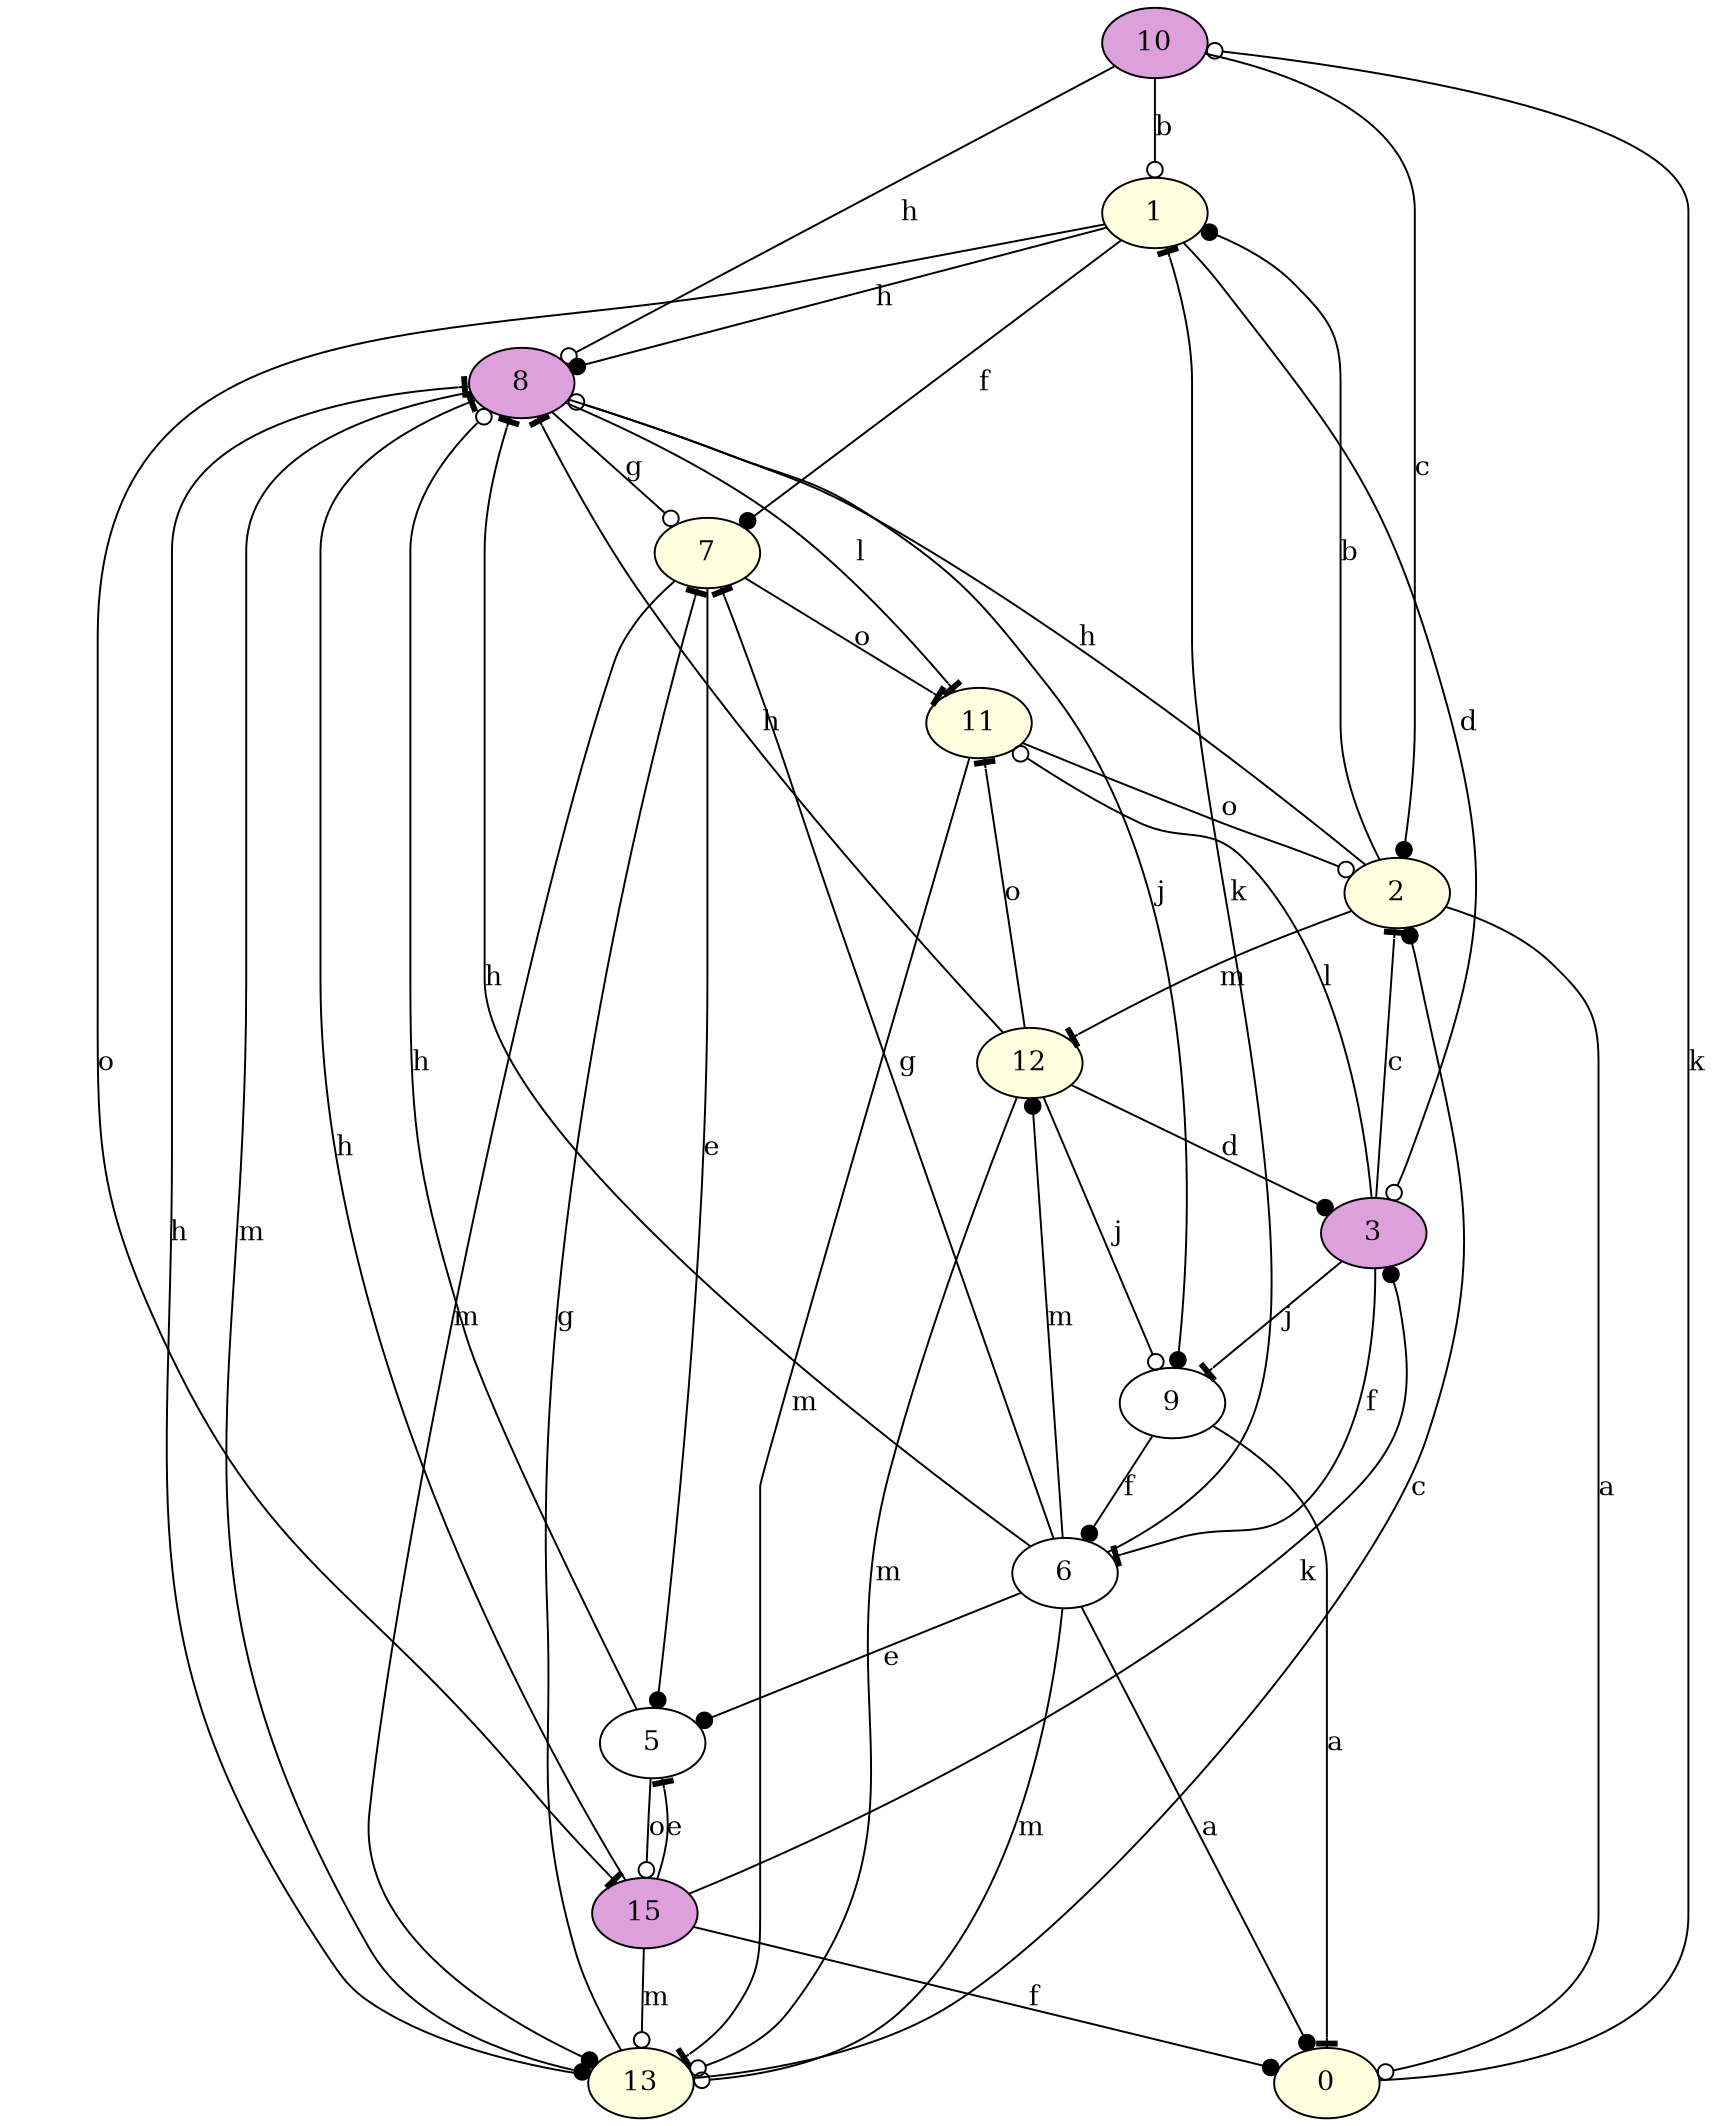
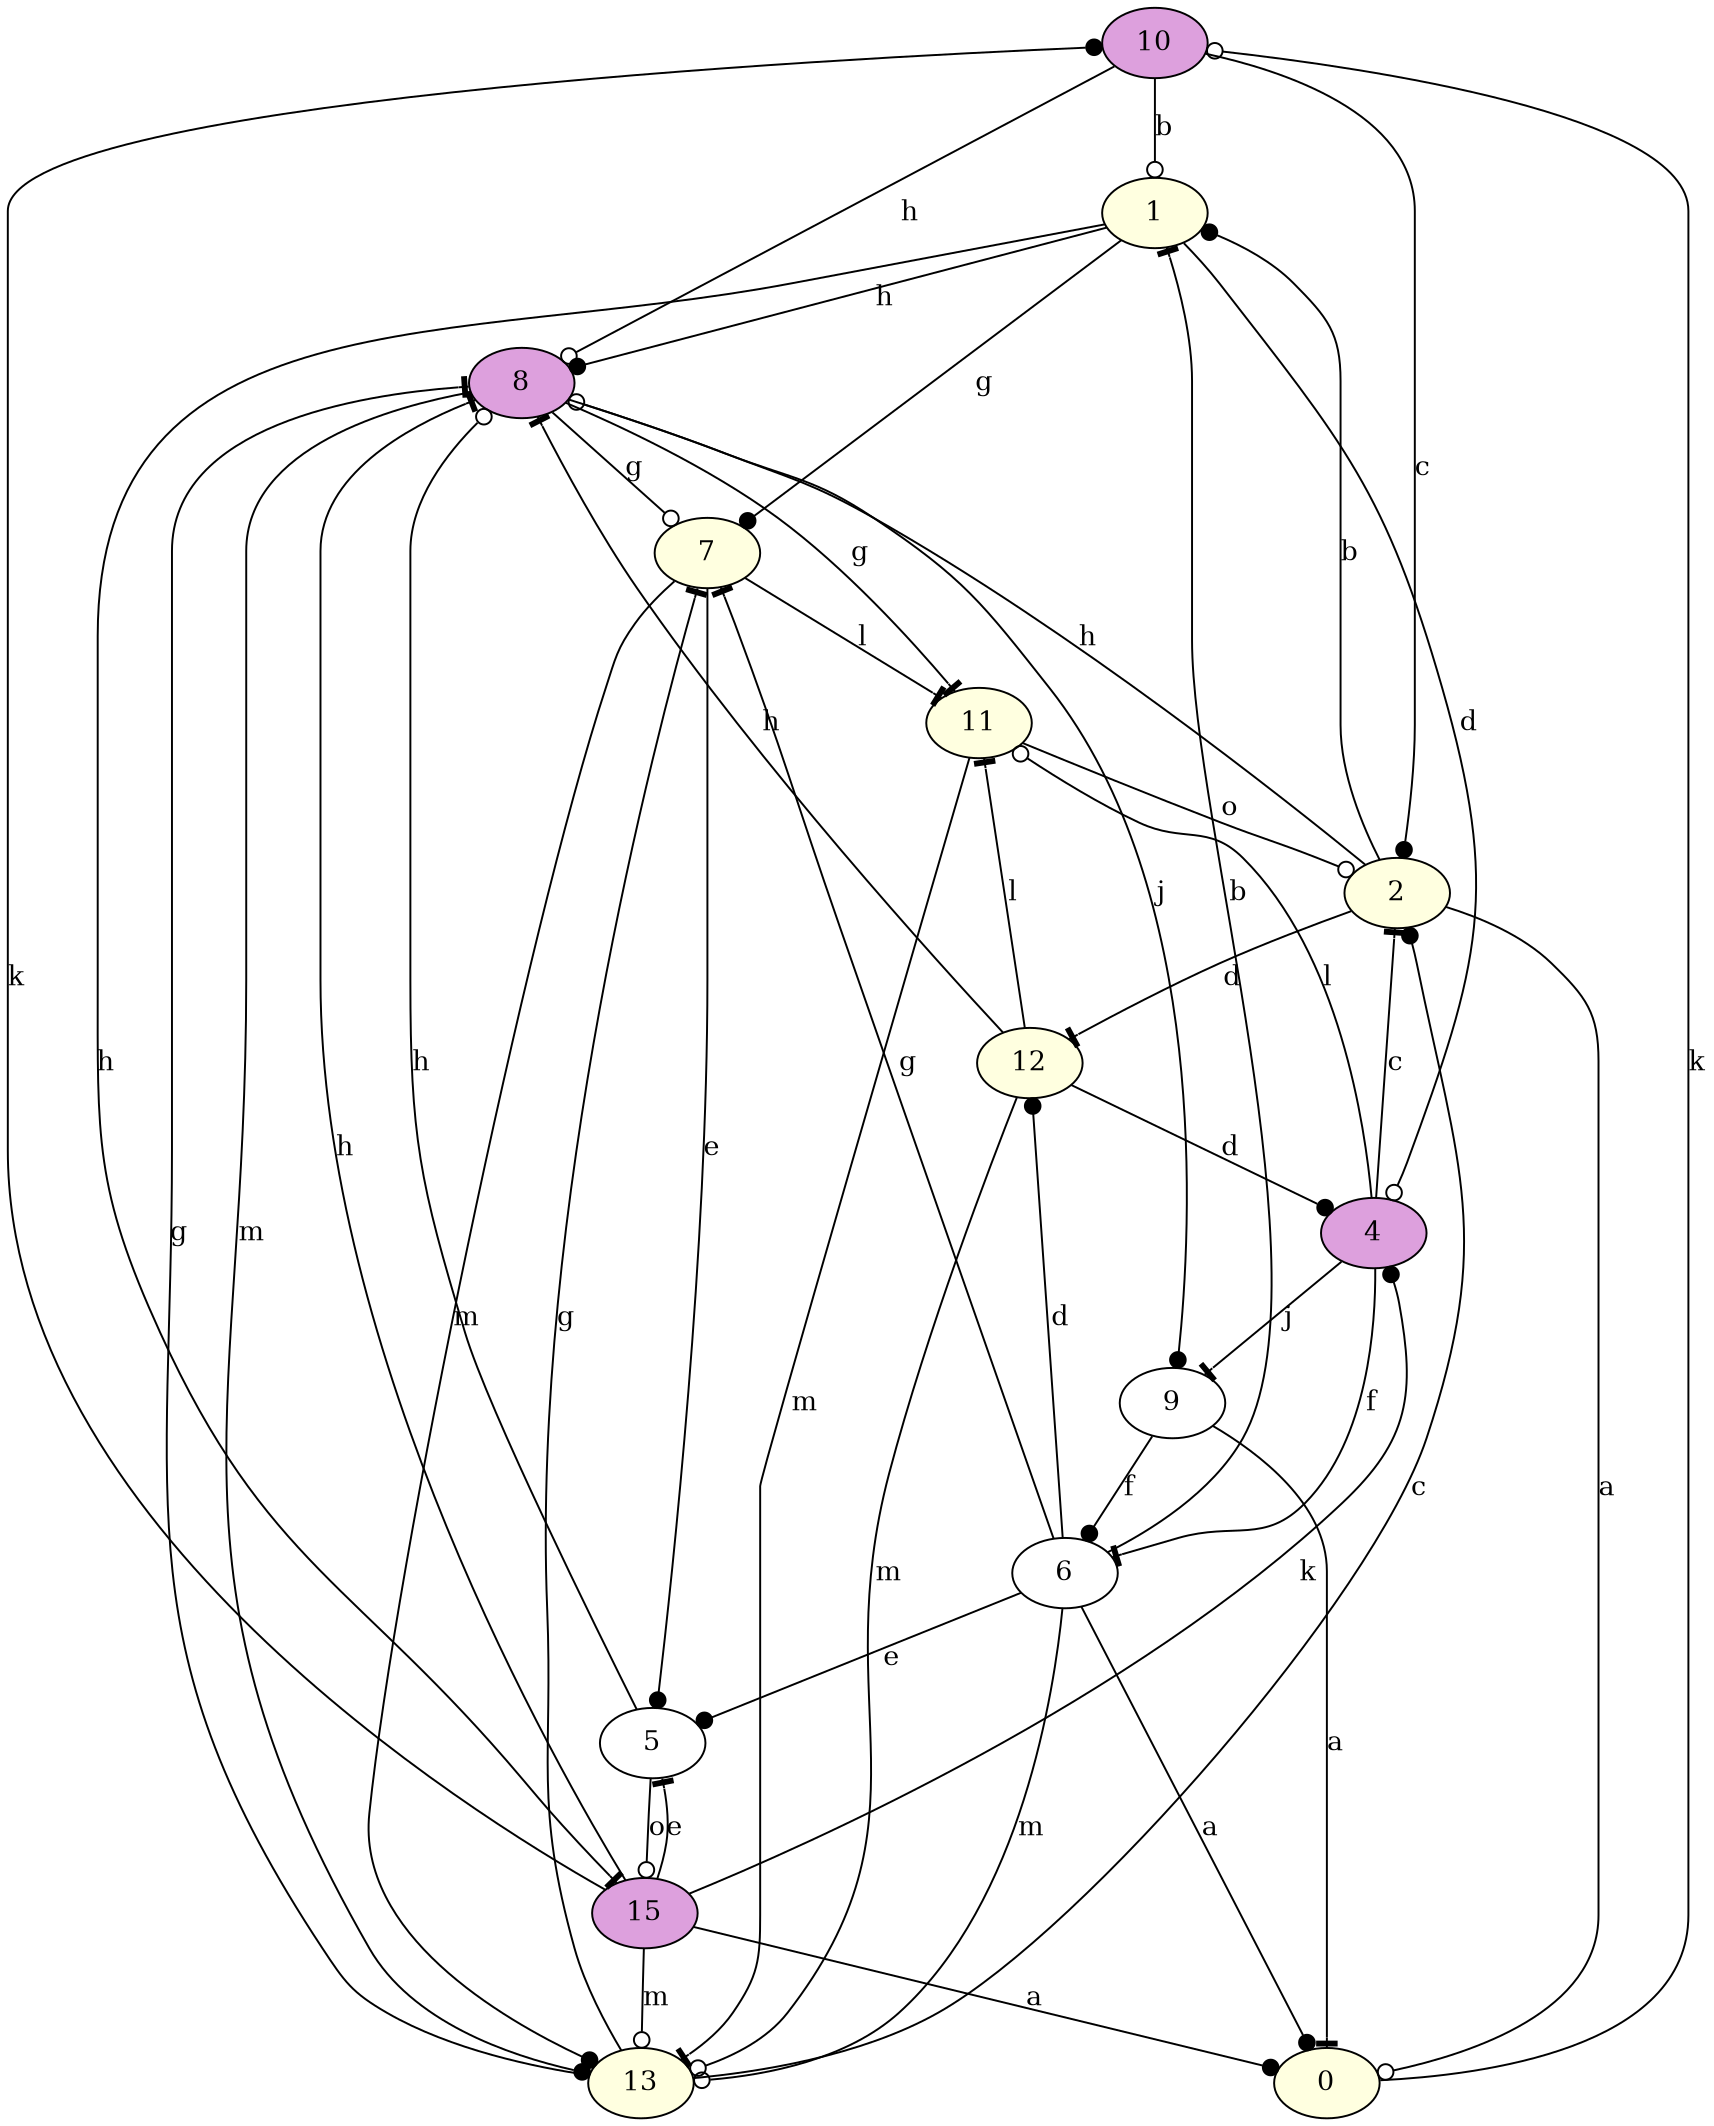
(985, 383) -> (985, 383)
(861, 553) -> (861, 553)
none -> (8, 623)
(863, 638) -> (863, 638)
(1013, 893) -> (1013, 893)
(1239, 893) -> (1239, 893)
(1233, 978) -> (1233, 978)
(107, 1063) -> (107, 1063)
(532, 1091) -> none
(1098, 1226) -> none
(180, 1233) -> (180, 1233)
(1374, 1233) -> (1374, 1233)
(1061, 1318) -> (1061, 1318)
(1035, 1998) -> (1035, 1998)
